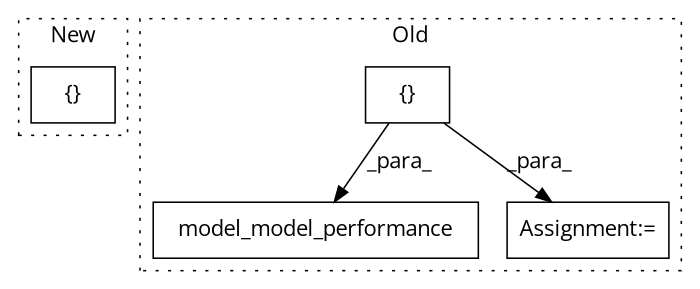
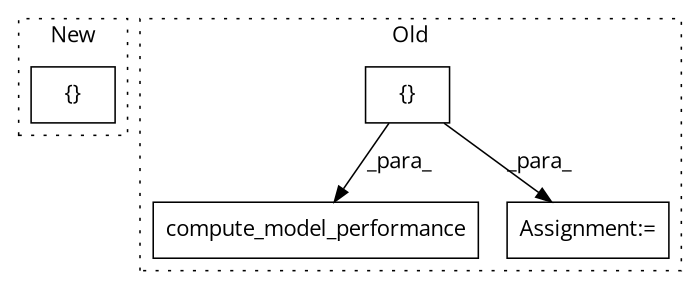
(316, 230) -> (316, 230)
